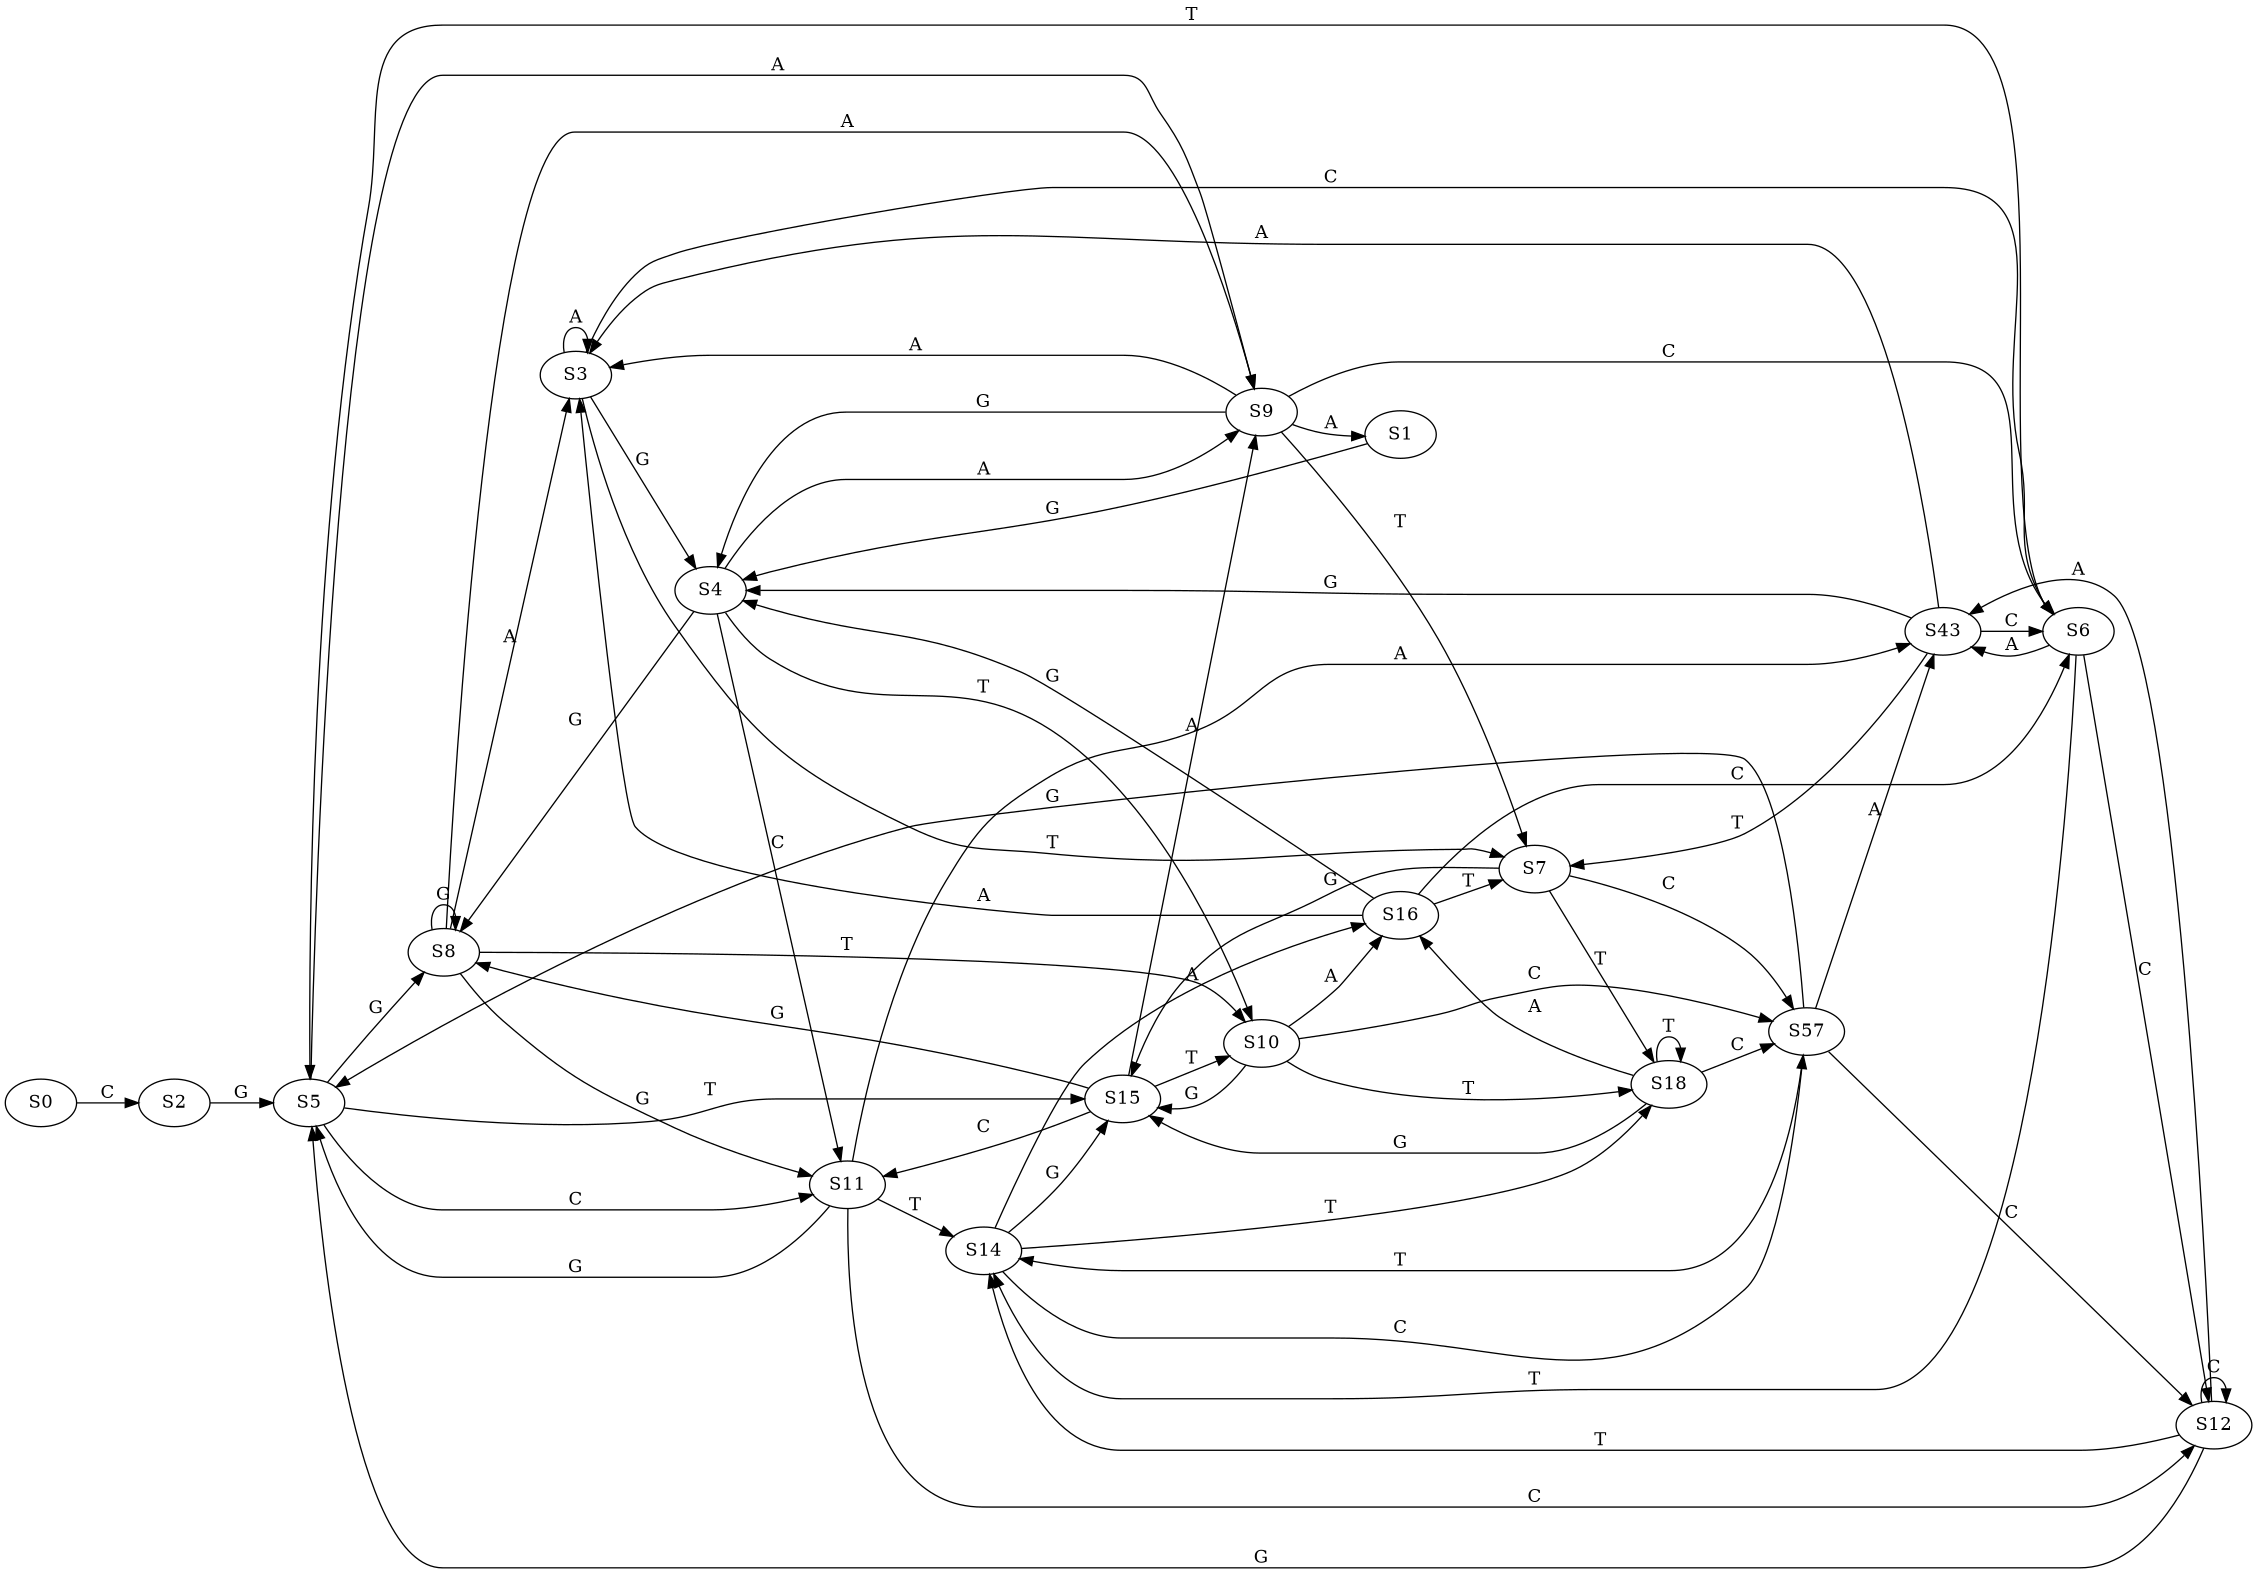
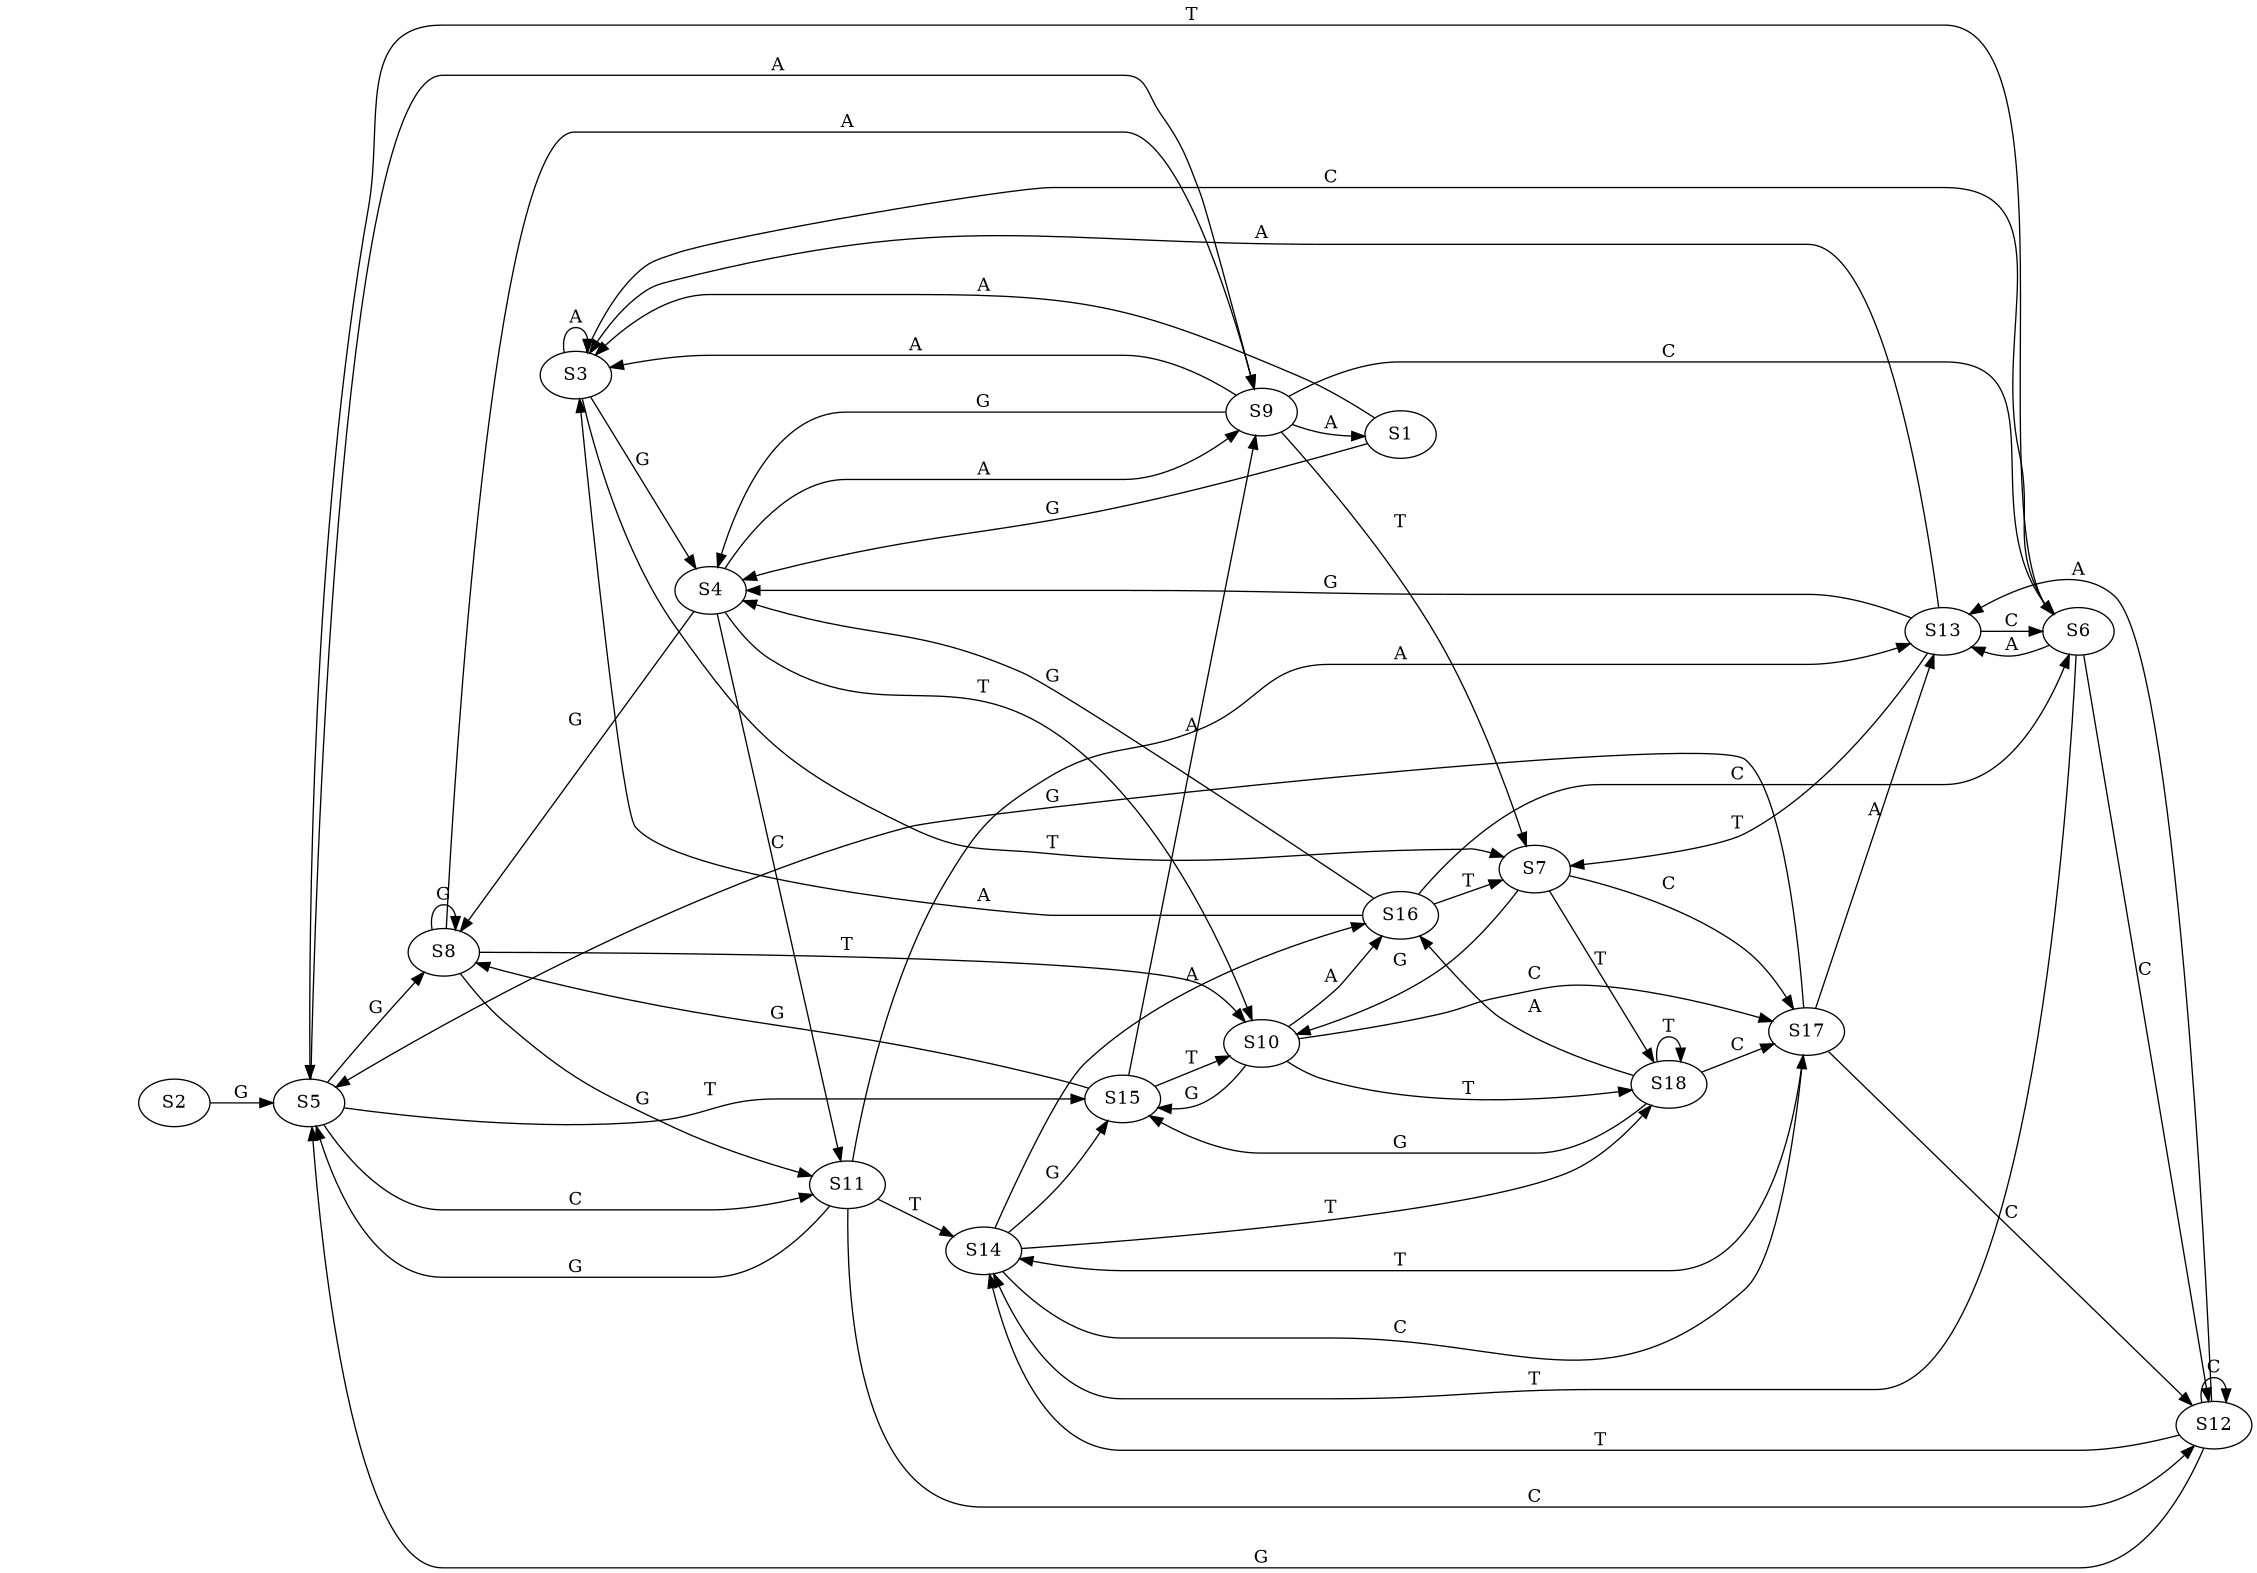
(1943, 631) -> (1943, 631)
(508, 670) -> (995, 296)
(1307, 905) -> (1426, 979)
(1807, 1032) -> (1807, 1032)
(41, 1103) -> none
(995, 1146) -> none
